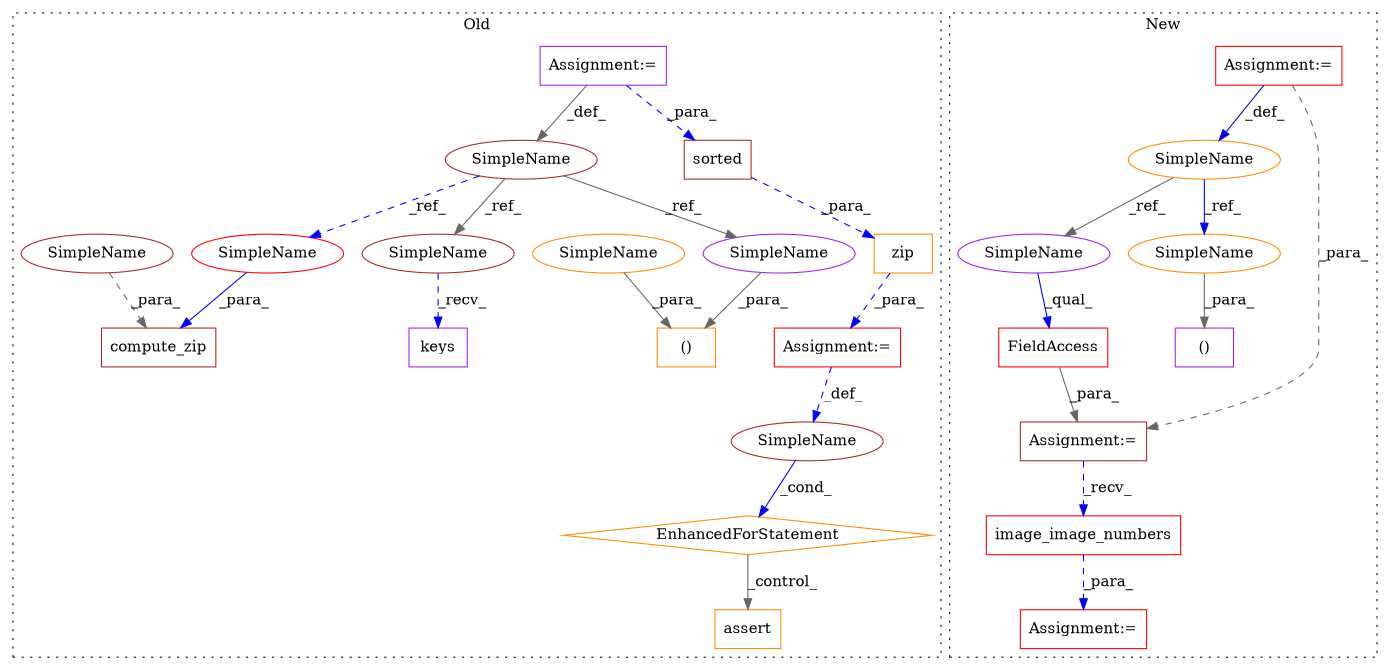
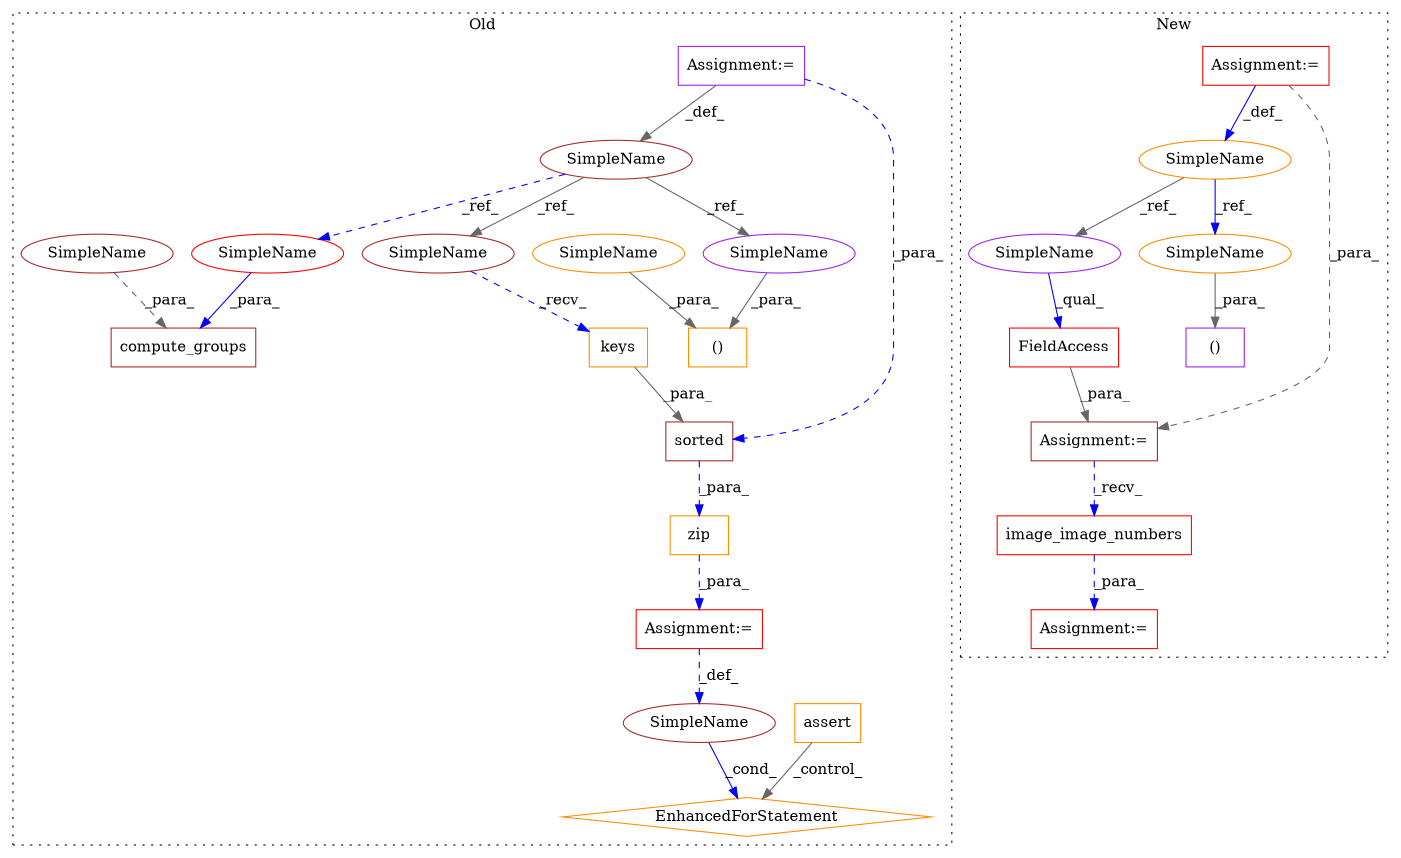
(159, 347) -> (183, 347)
(438, 347) -> (618, 347)
none -> (655, 390)
(748, 577) -> (791, 767)
